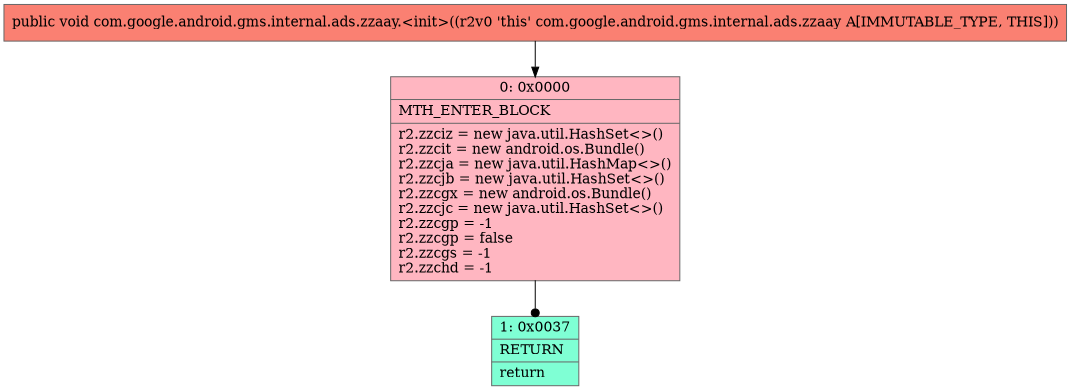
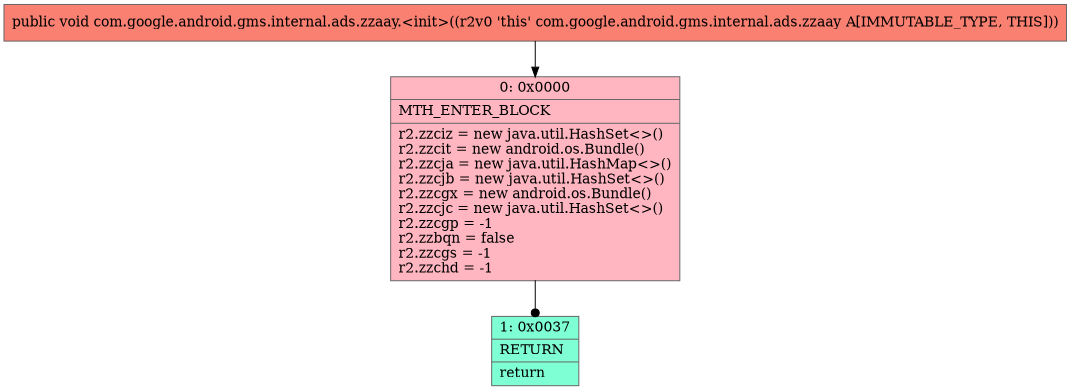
(456, 239) -> (457, 239)
